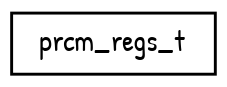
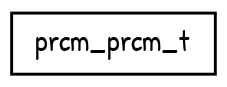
(113, 44) -> (113, 44)
